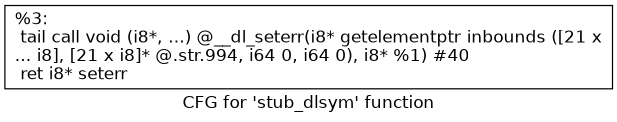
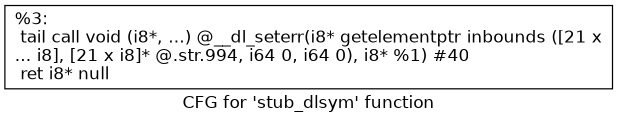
(72, 74) -> (62, 74)
